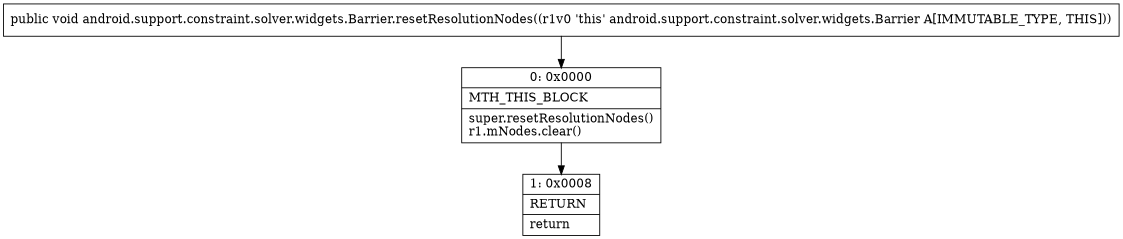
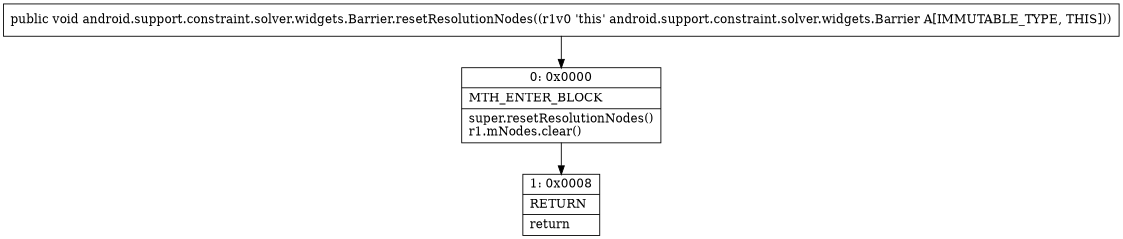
(529, 98) -> (536, 98)
